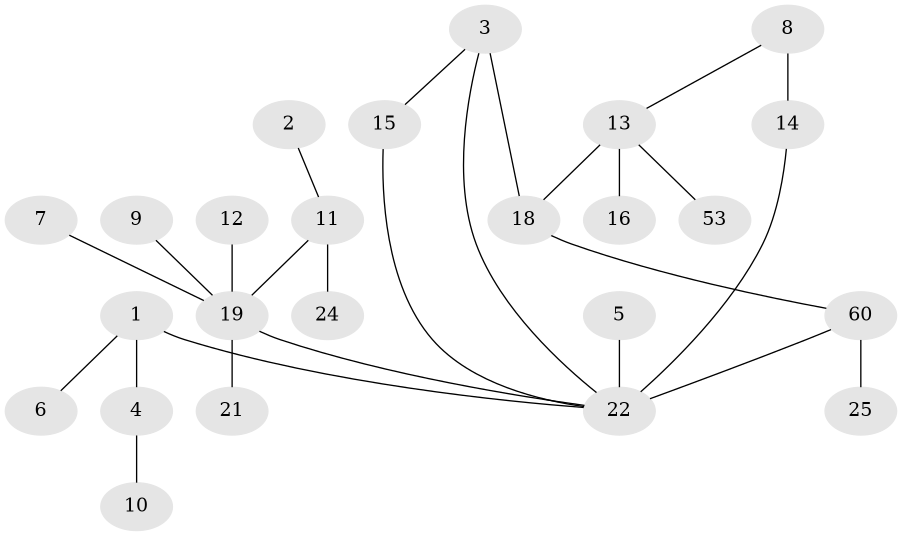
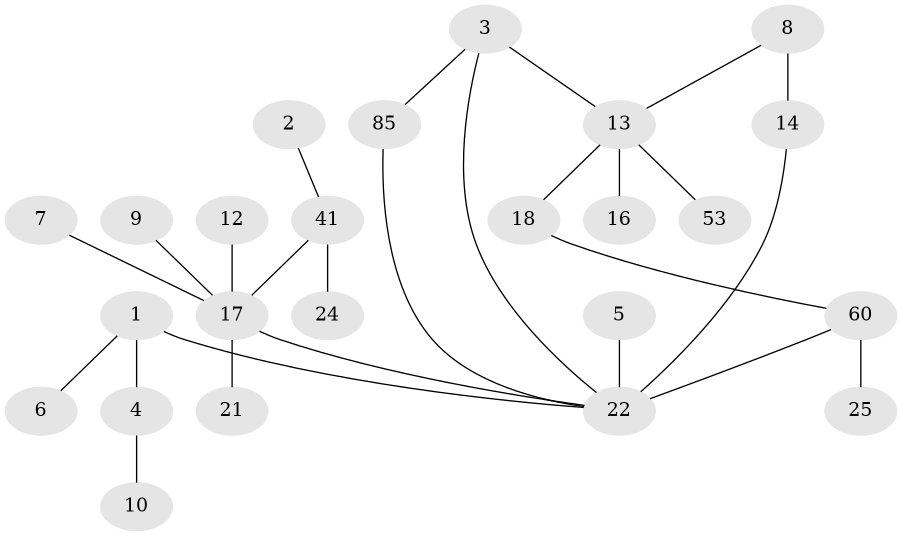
(385, 125) -> (385, 125)
(505, 125) -> (552, 77)
(328, 220) -> (328, 220)
(232, 316) -> (232, 316)
